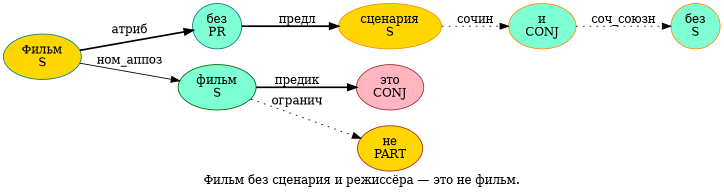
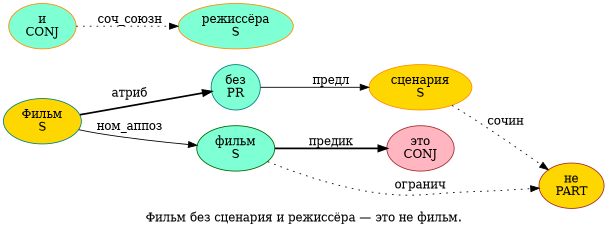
(286, 26) -> (310, 87)
(471, 26) -> (497, 134)
(696, 26) -> (236, 26)
